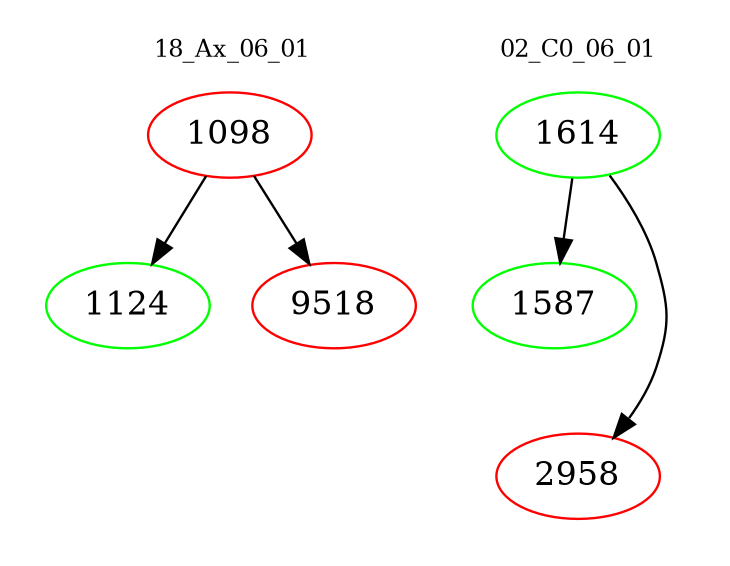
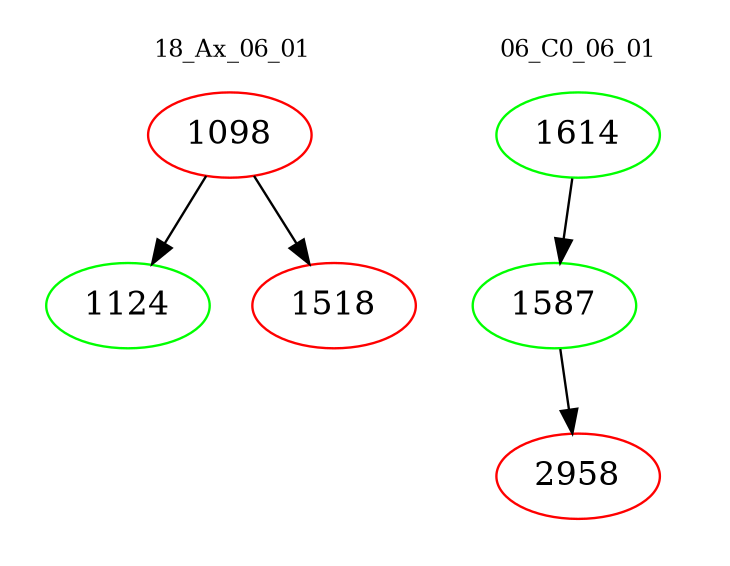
(578, 51) -> (578, 51)
(664, 294) -> (565, 379)
(334, 306) -> (334, 306)
